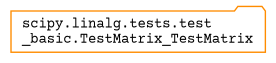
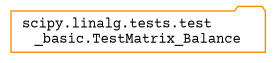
(138, 32) -> (138, 32)
